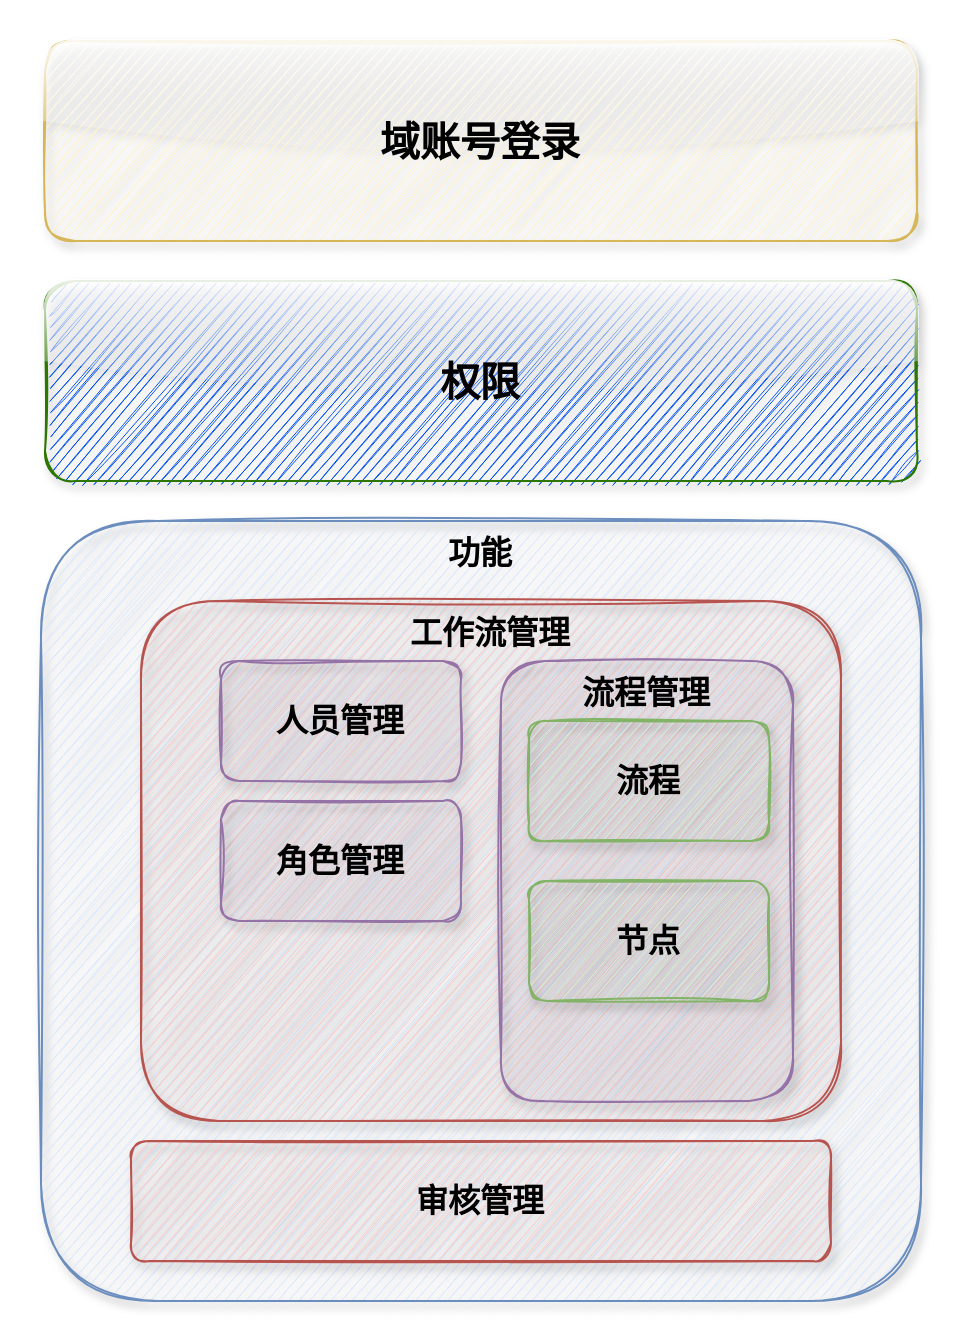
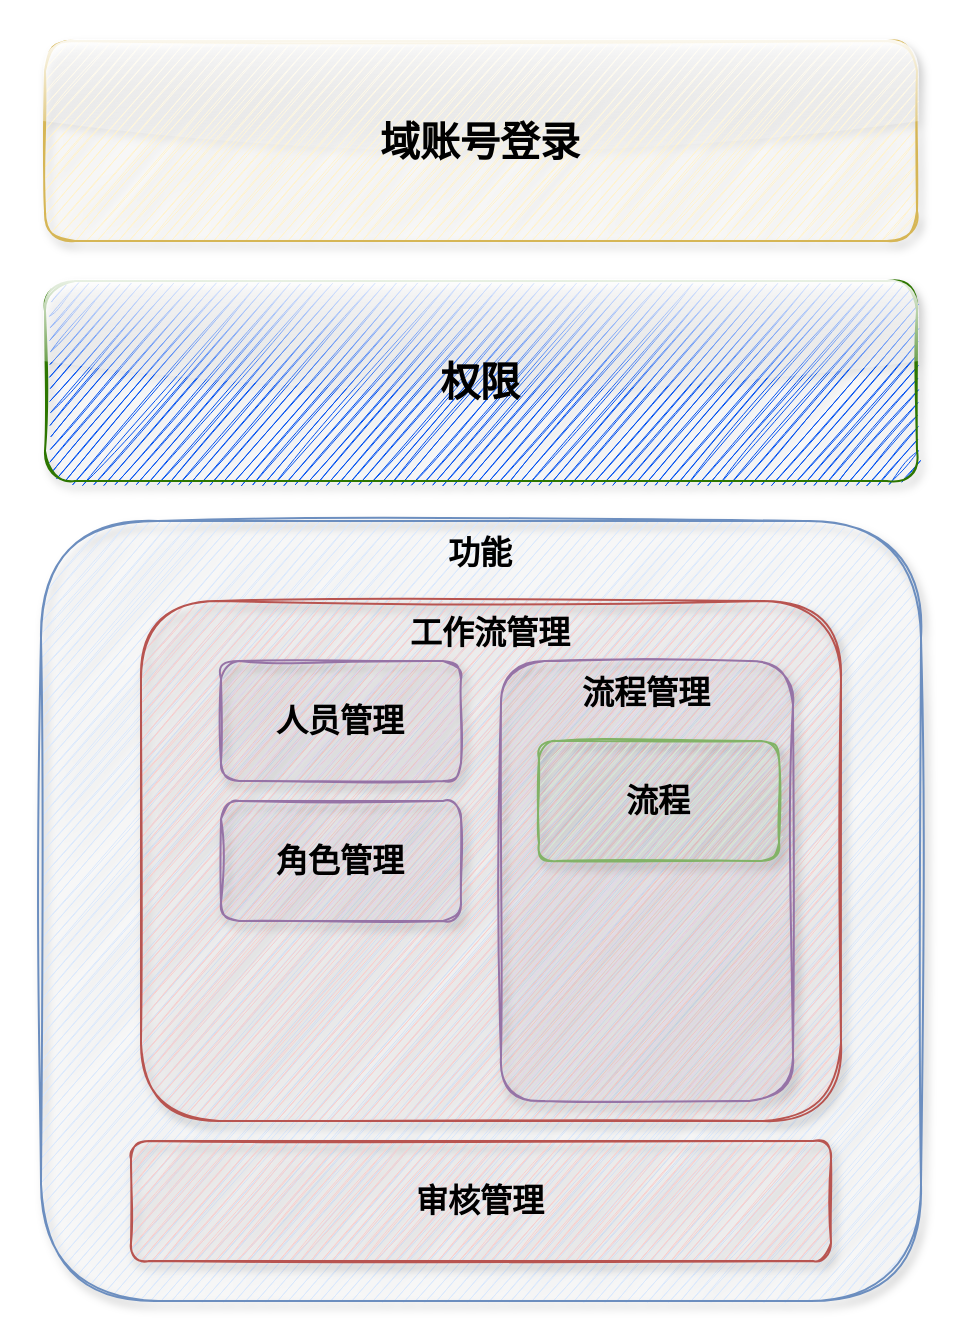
(649, 781) -> (659, 801)
(649, 941) -> none
